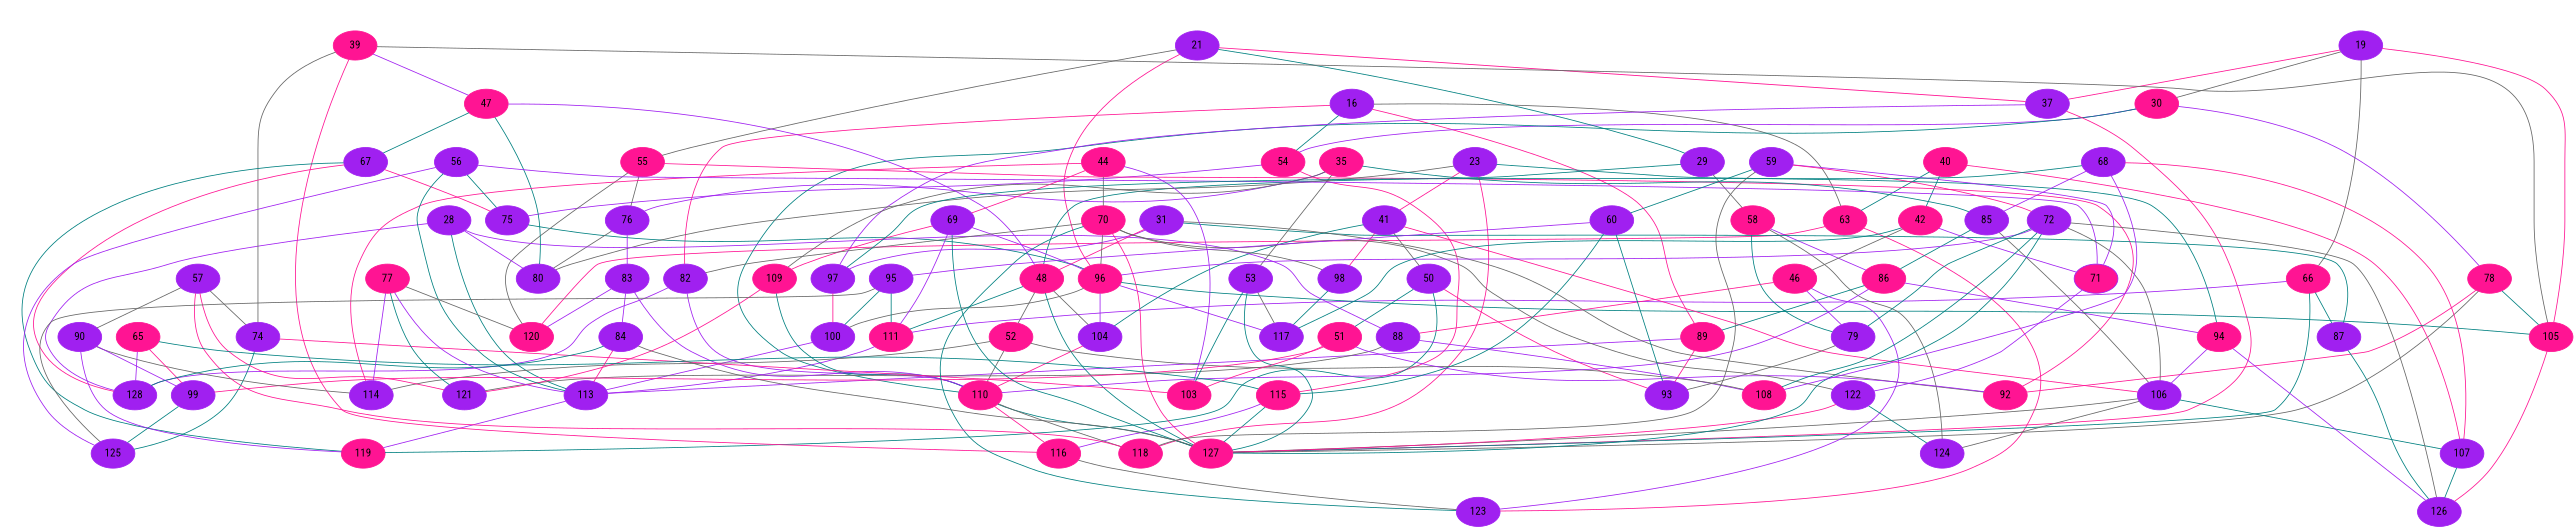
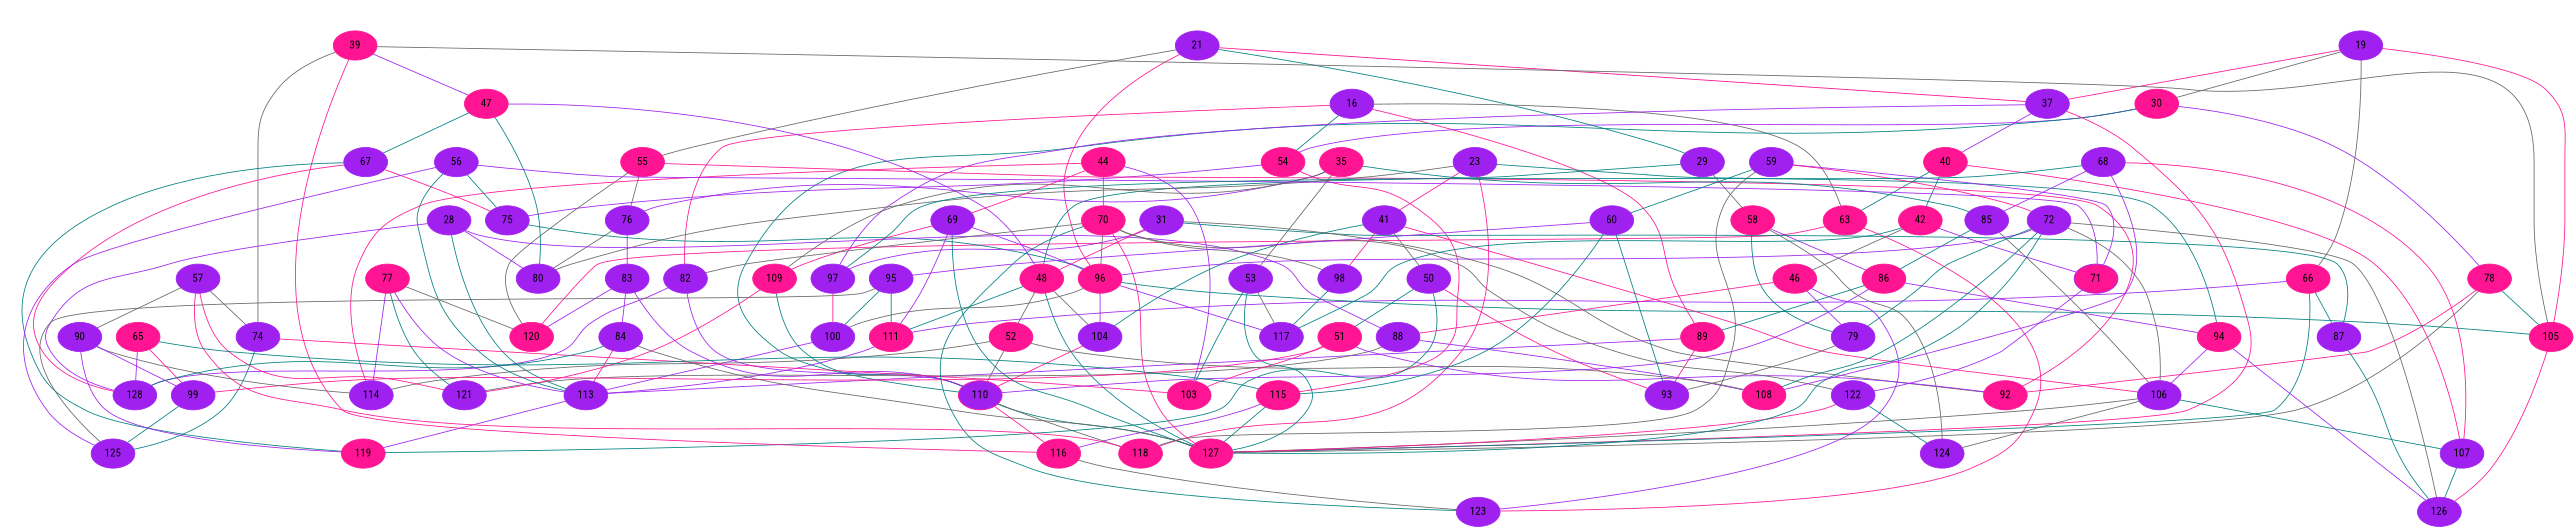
none -> (1996, 133)
(980, 395) -> (980, 395)
